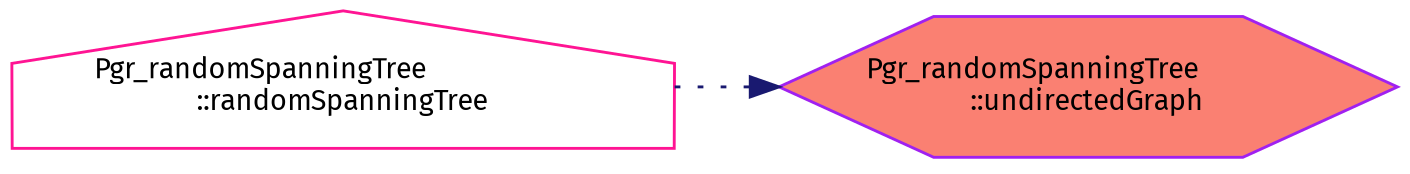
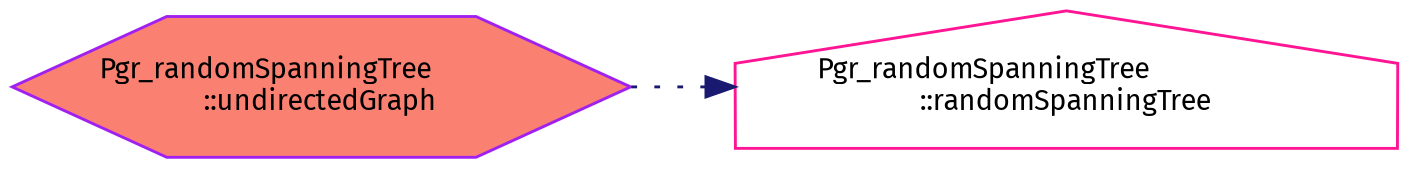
(712, 87) -> (668, 87)
